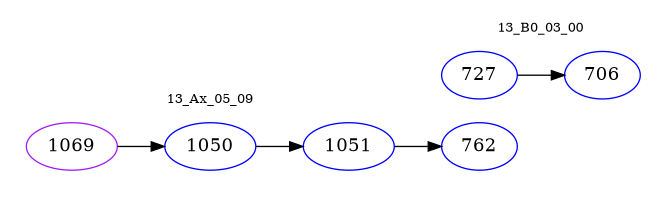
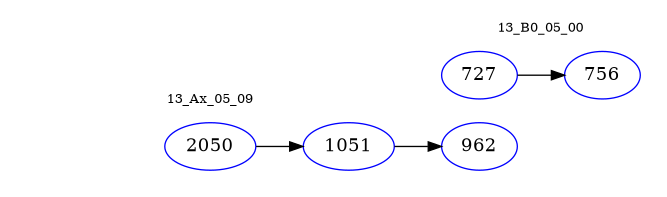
(541, 28) -> (541, 28)
(602, 75) -> (602, 75)
(72, 146) -> none
(210, 146) -> (210, 146)
(479, 146) -> (479, 146)
